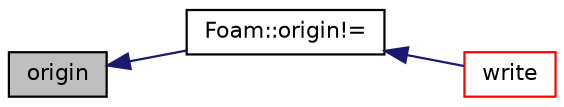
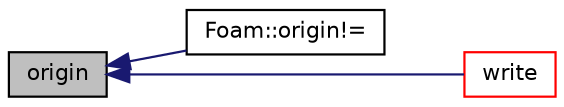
(436, 61) -> (297, 74)
